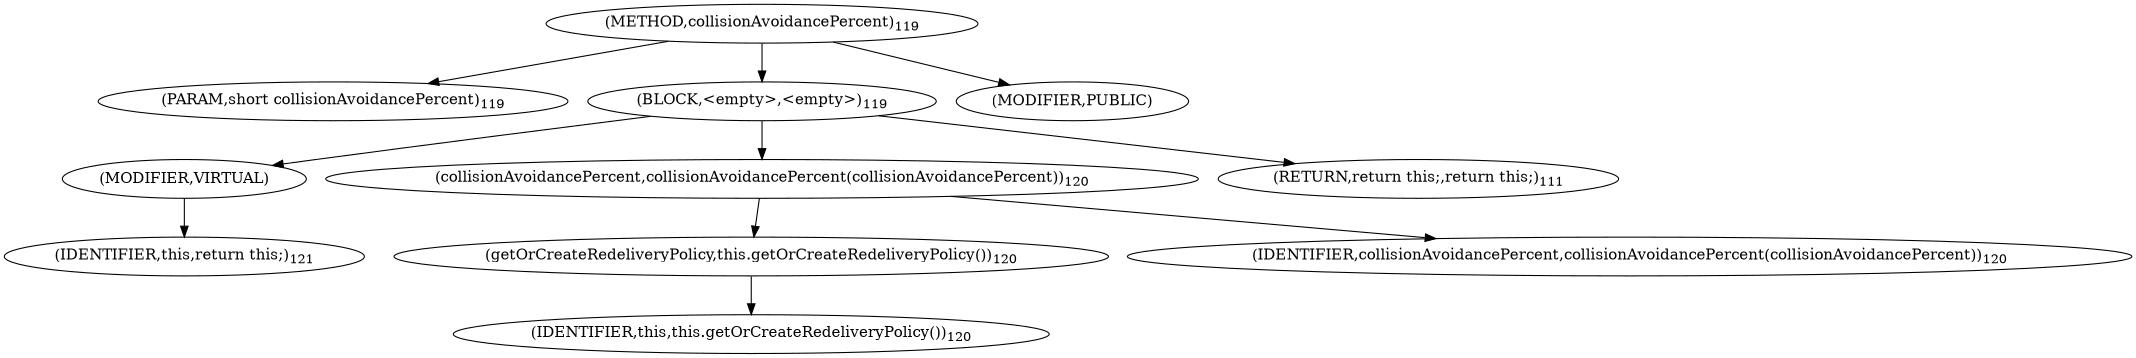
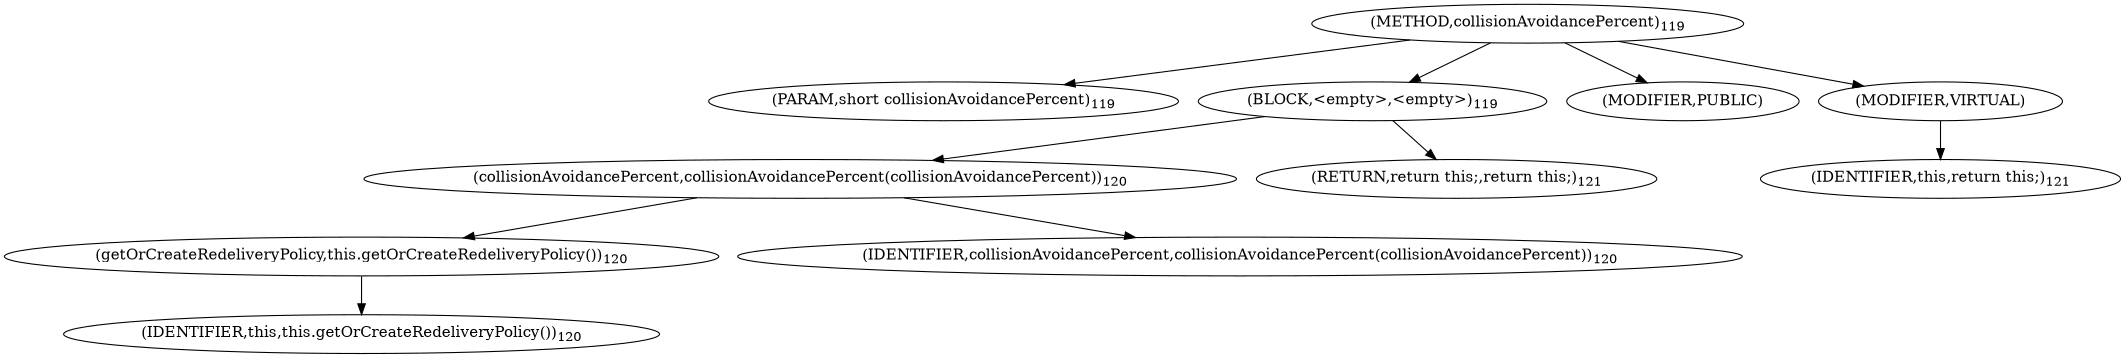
(467, 140) -> (1736, 63)
(1552, 177) -> (1590, 177)
